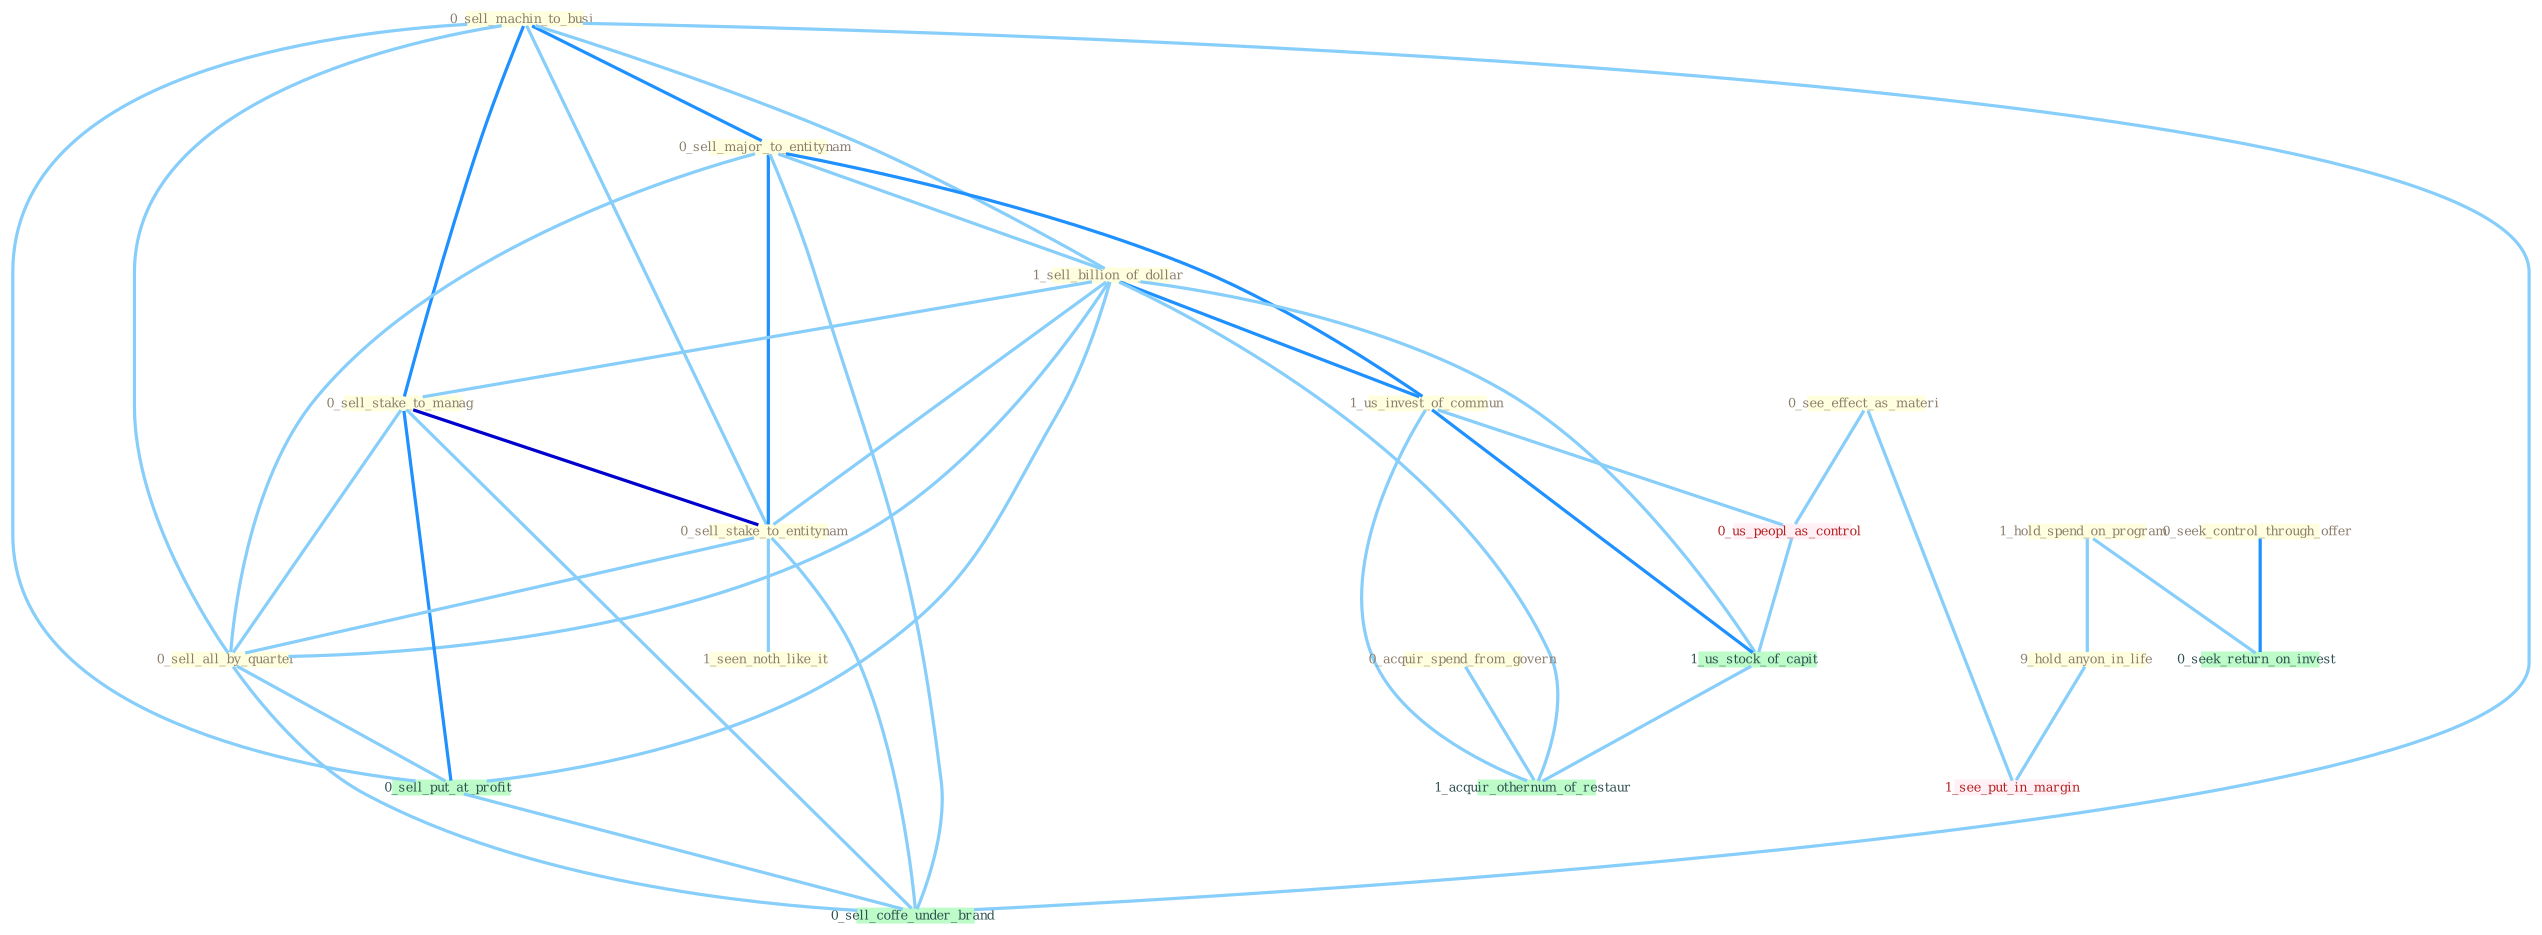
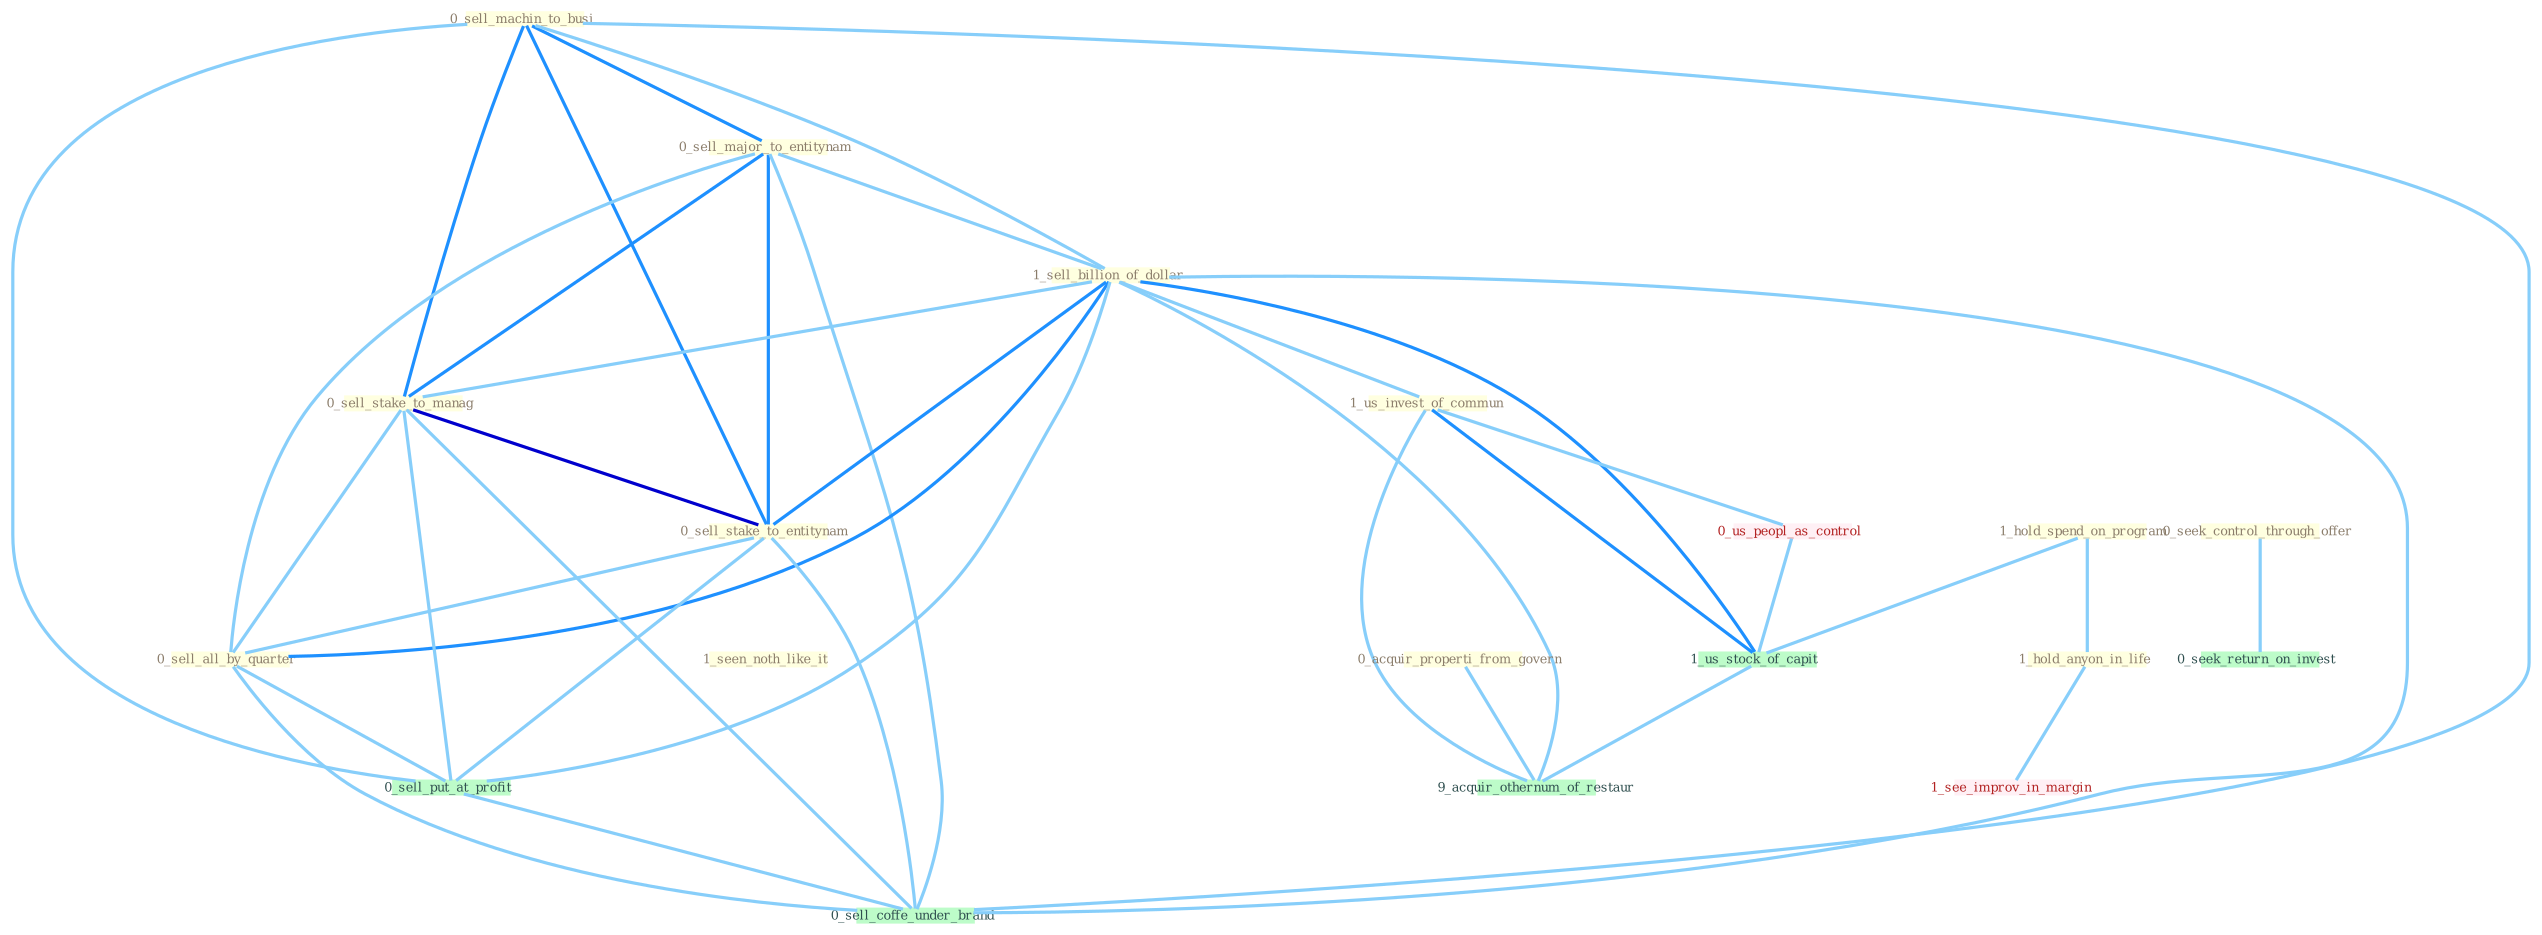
(142, 235) -> none
(1118, 240) -> (586, 275)
(647, 275) -> (647, 275)
(1270, 339) -> (1270, 339)
(1496, 387) -> (1496, 387)
(940, 403) -> (940, 403)
(1866, 403) -> none
(426, 586) -> (426, 586)
(732, 588) -> (754, 581)
(2260, 595) -> (2260, 595)
(2174, 596) -> (1922, 596)
(768, 598) -> (610, 659)
(1463, 659) -> (1463, 659)
(2087, 659) -> (2087, 659)
none -> (2403, 691)
(1537, 788) -> (1537, 788)
(2014, 788) -> (2014, 788)
